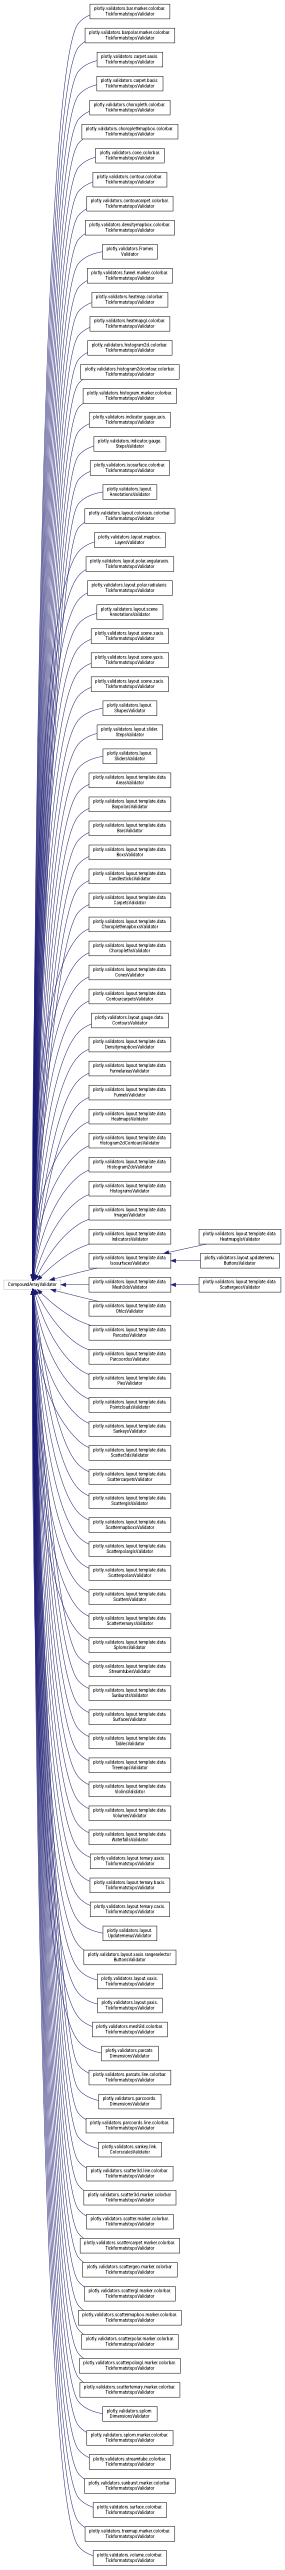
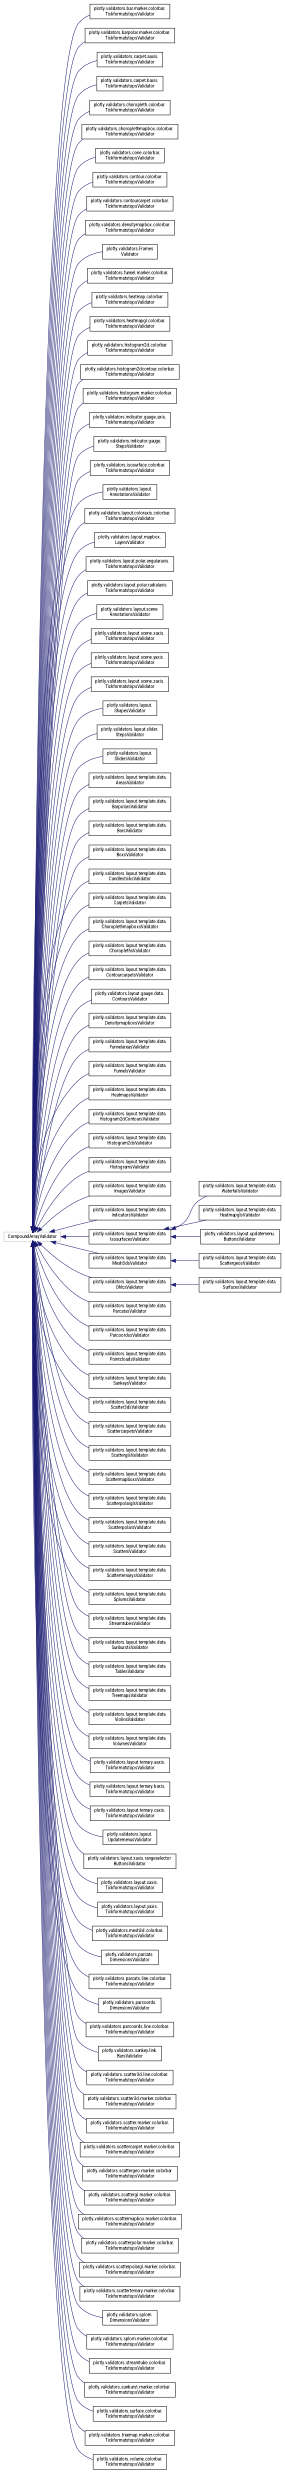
(130, 972) -> none
(130, 1381) -> none
(46, 1508) -> (187, 1285)
(43, 1568) -> (191, 1212)
(130, 2150) -> (130, 2054)
